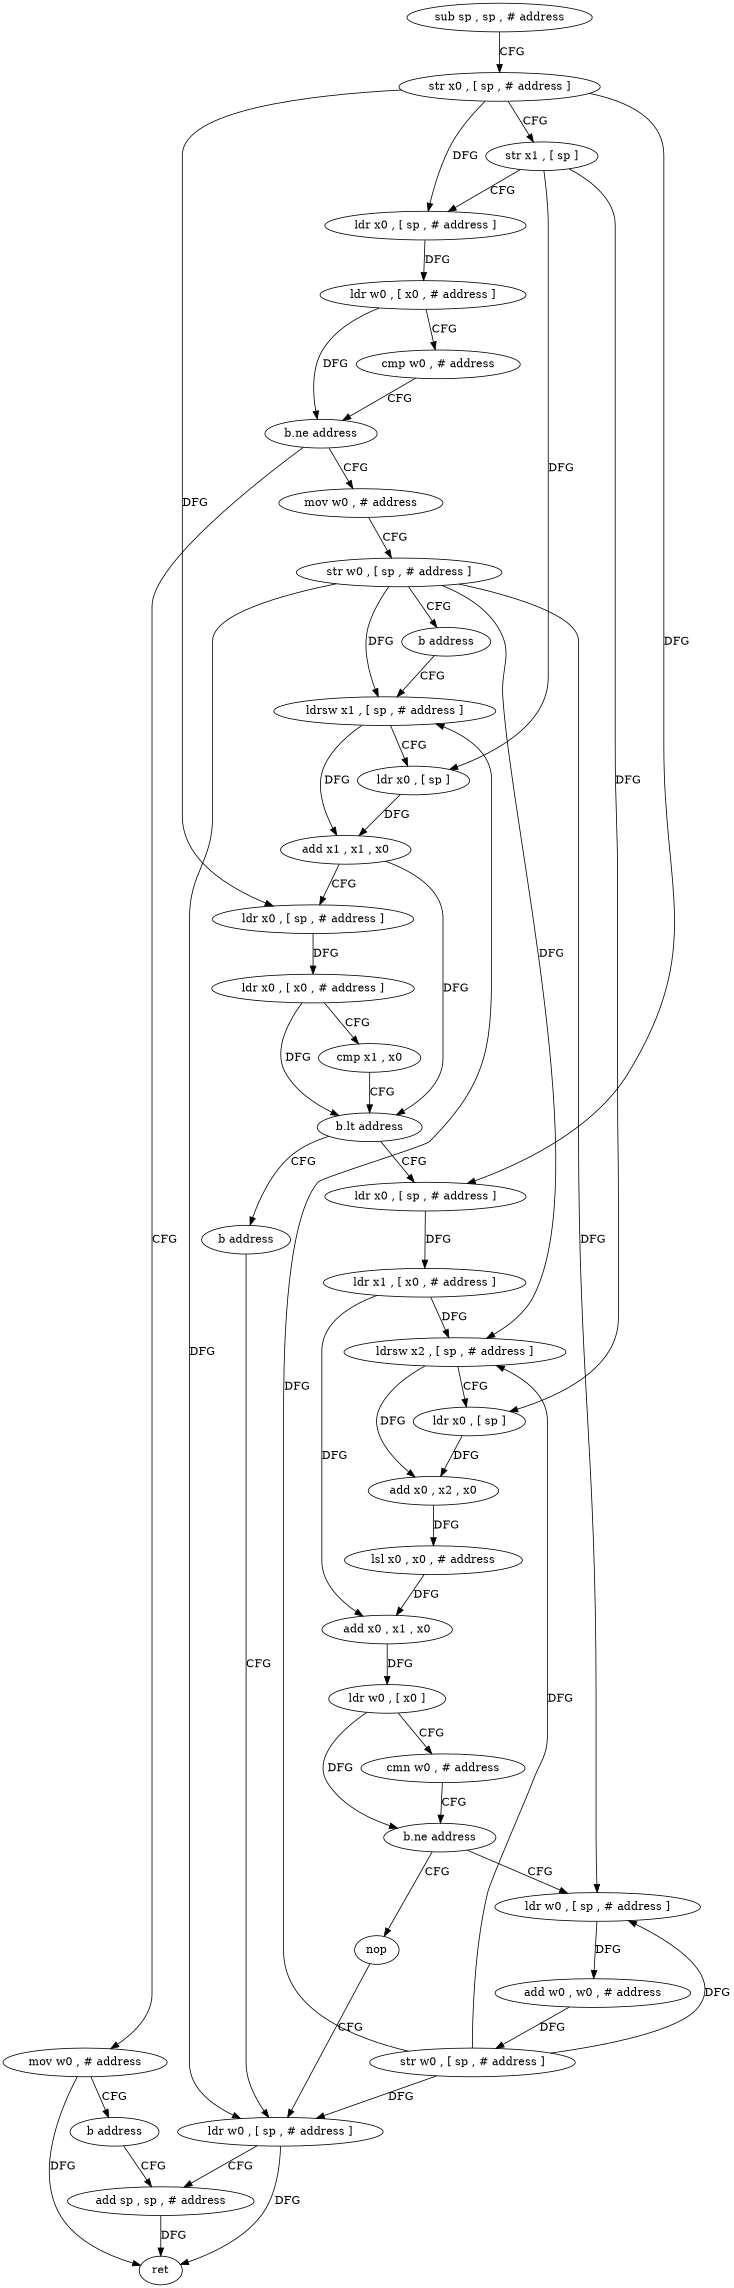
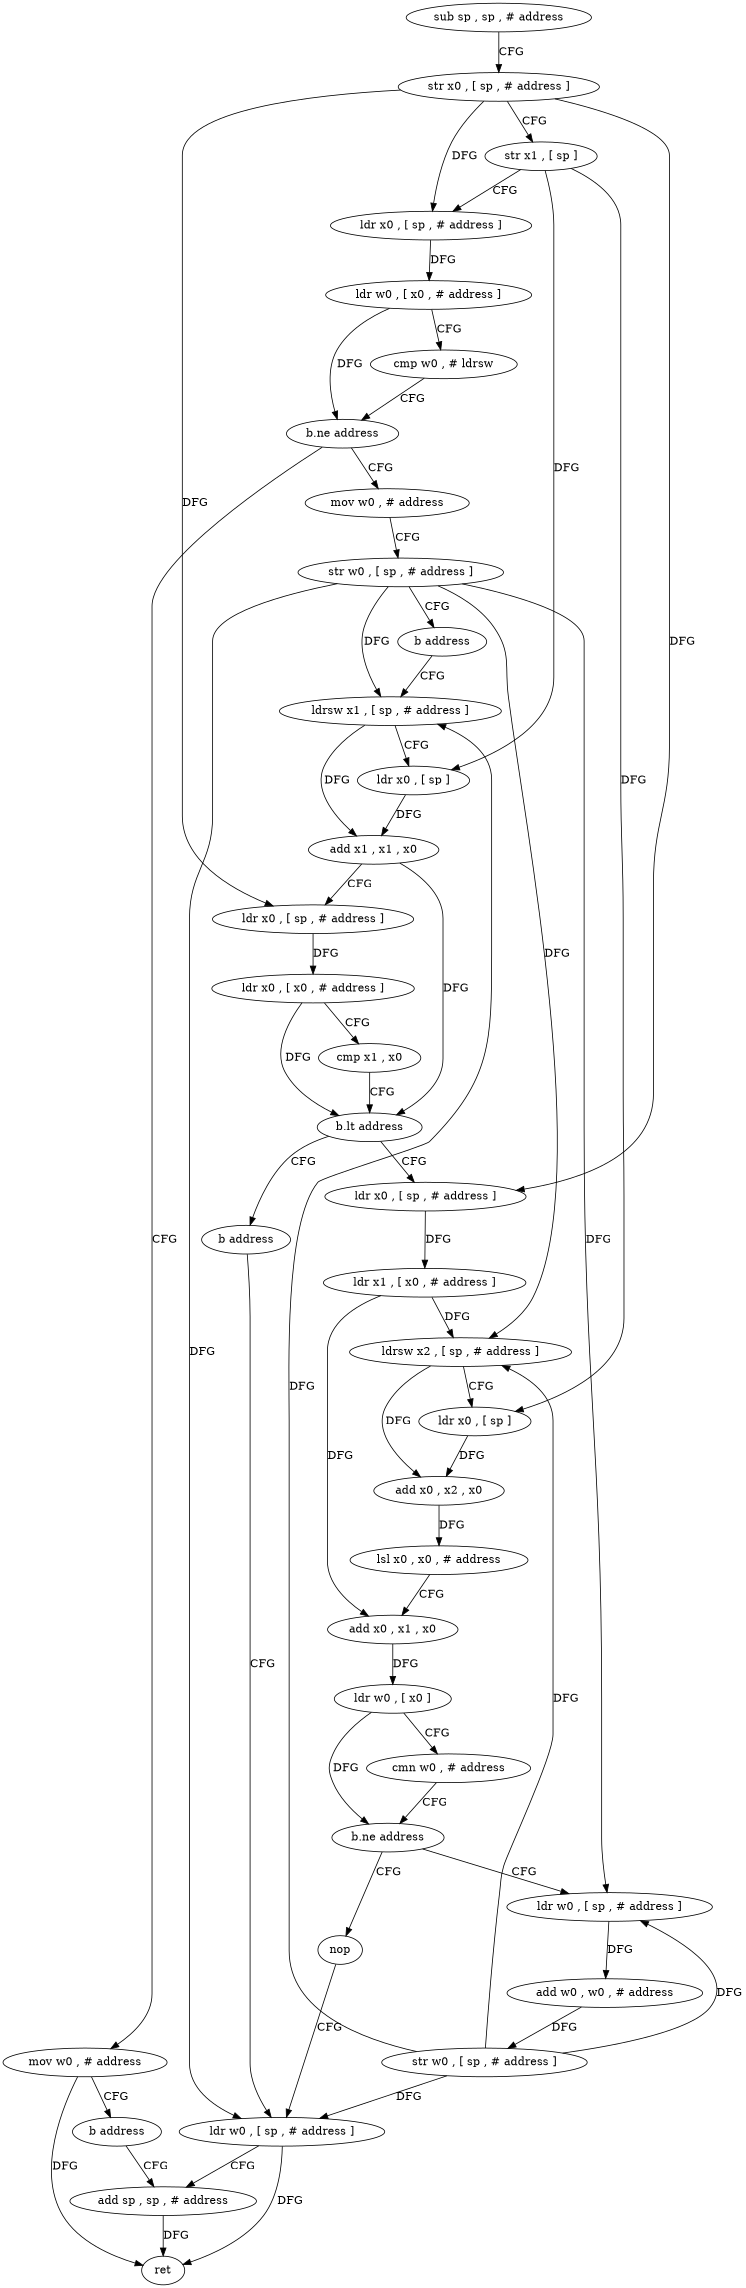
(438, 364) -> (444, 364)
(427, 1595) -> (432, 1595)
